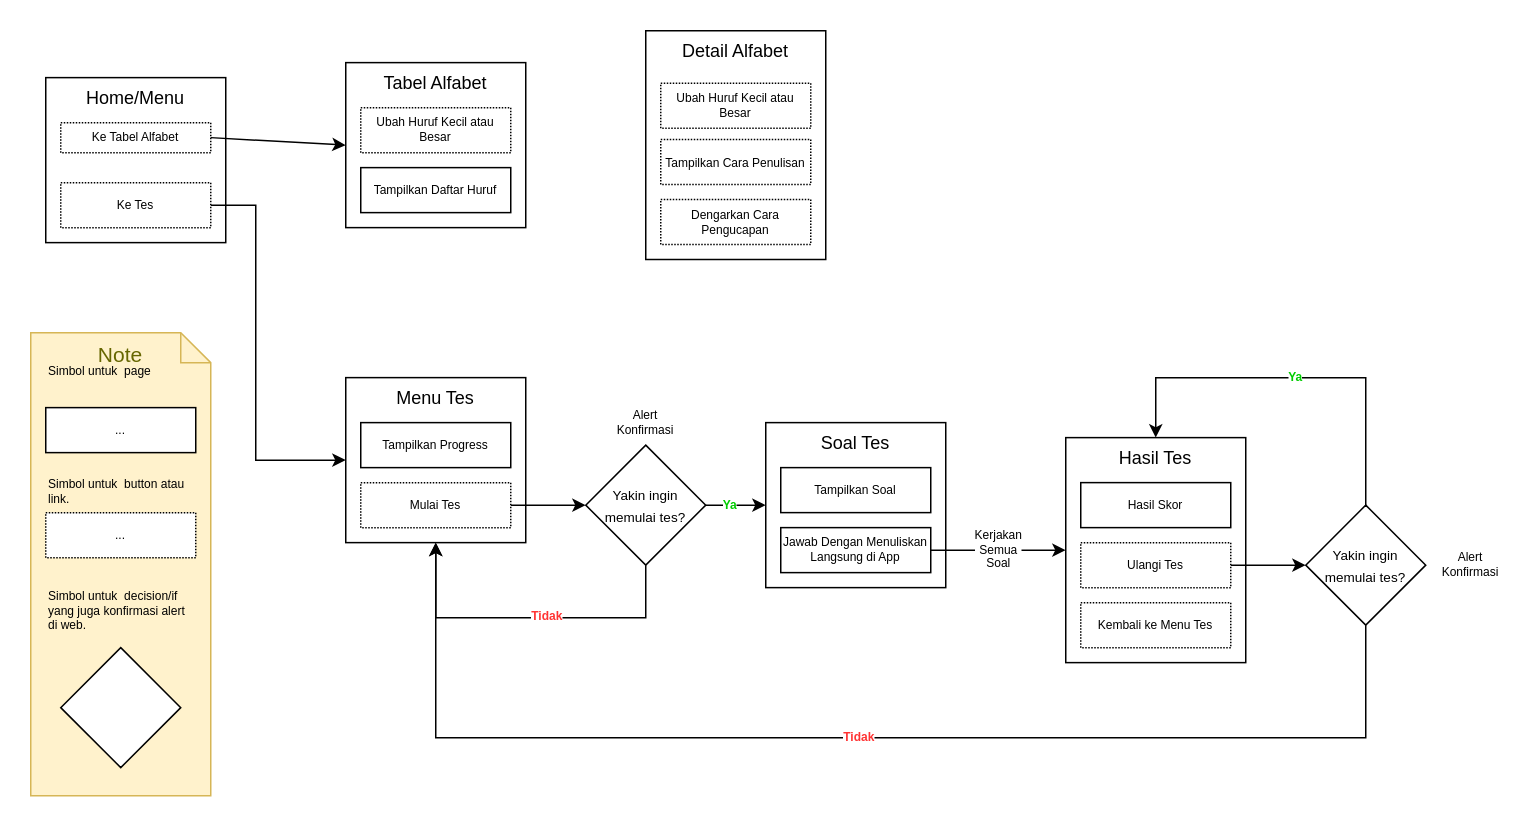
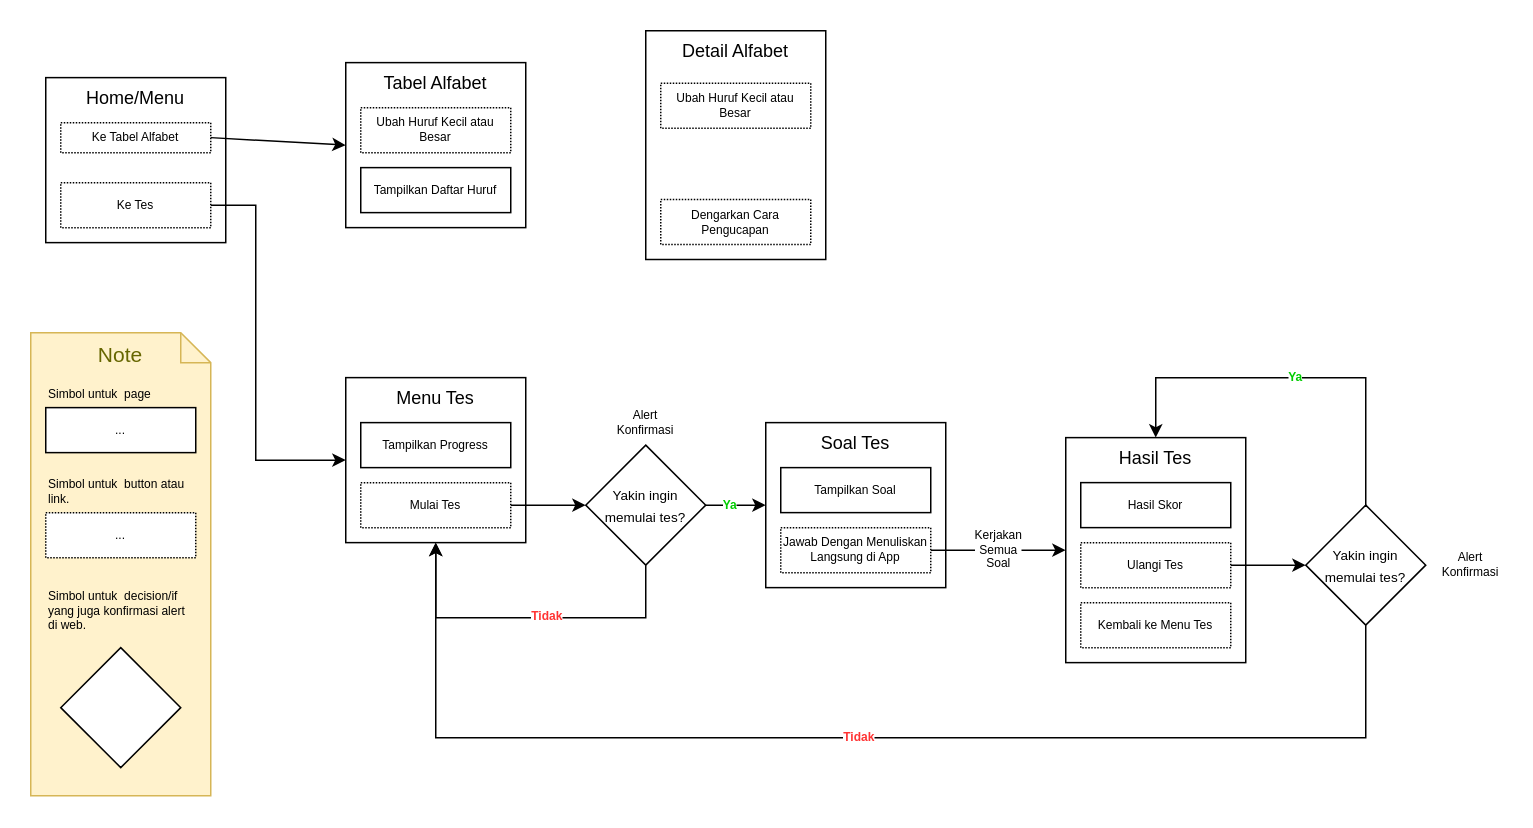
(736, 162) -> none
(121, 370) -> (121, 393)
(856, 550) -> (856, 550)
